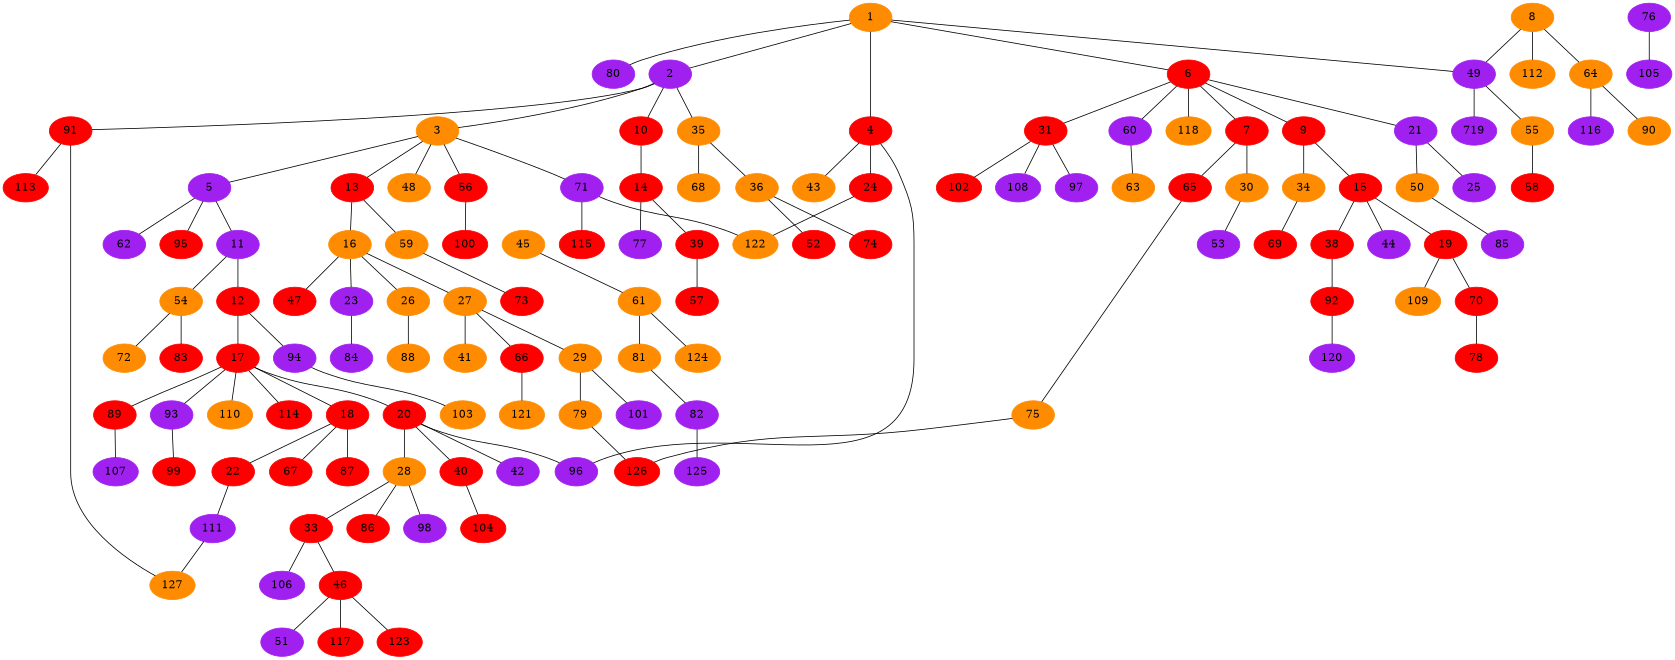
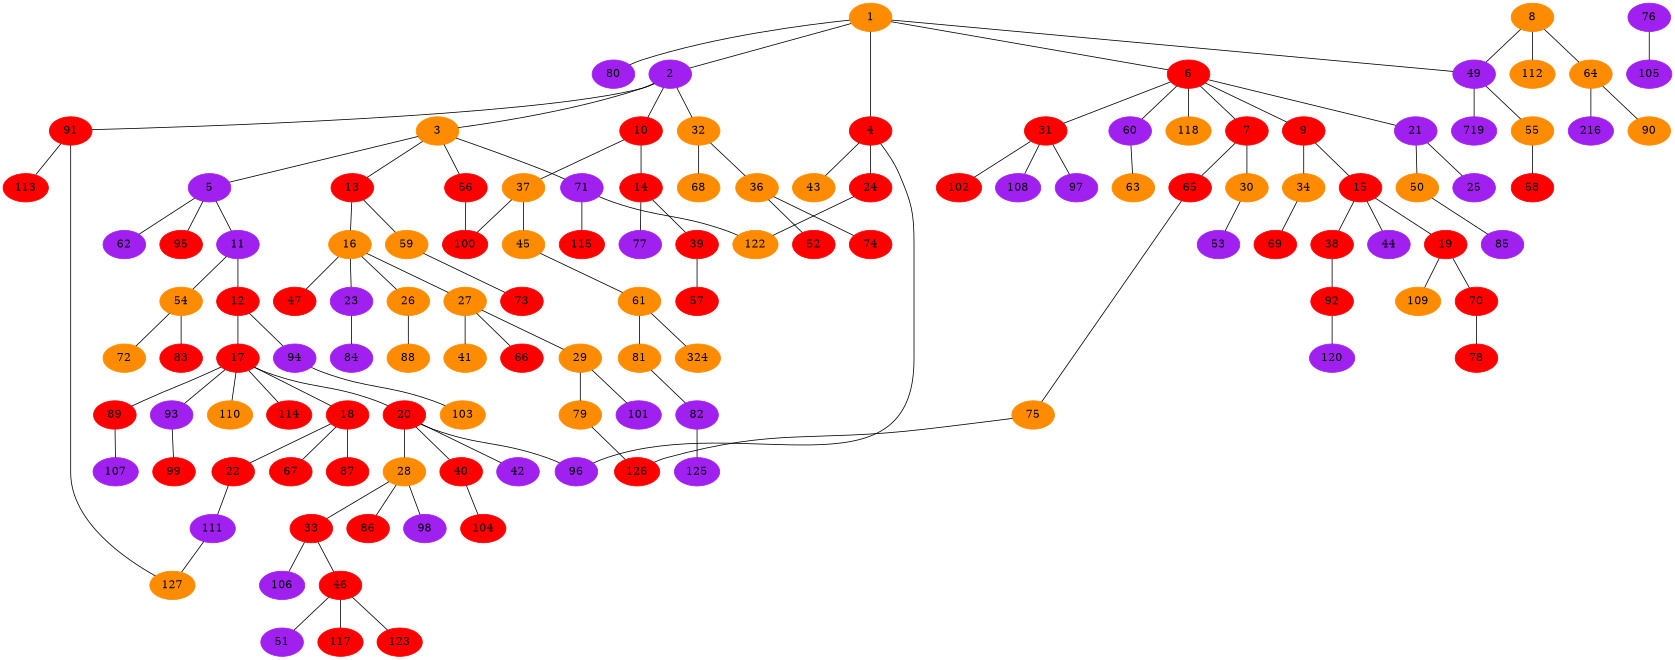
(699, 131) -> (699, 131)
(1591, 131) -> (1591, 131)
(409, 188) -> none
none -> (524, 188)
(698, 358) -> (698, 358)
(522, 415) -> none
